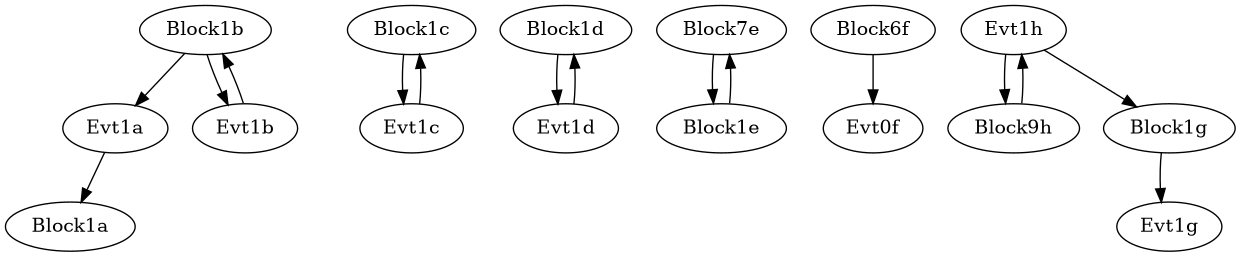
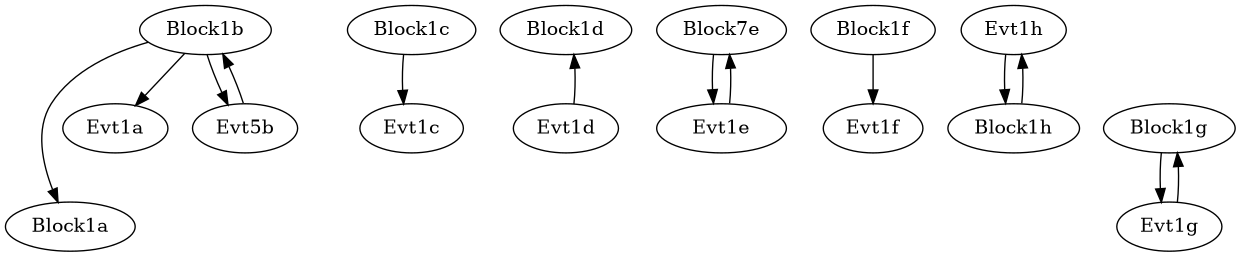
(873, 30) -> (873, 30)
(557, 72) -> none
(1084, 75) -> (1178, 185)
(421, 86) -> none
(245, 128) -> (245, 128)
(722, 128) -> (722, 128)
(873, 128) -> (873, 128)
(1014, 128) -> (1014, 128)
(96, 171) -> (60, 92)
